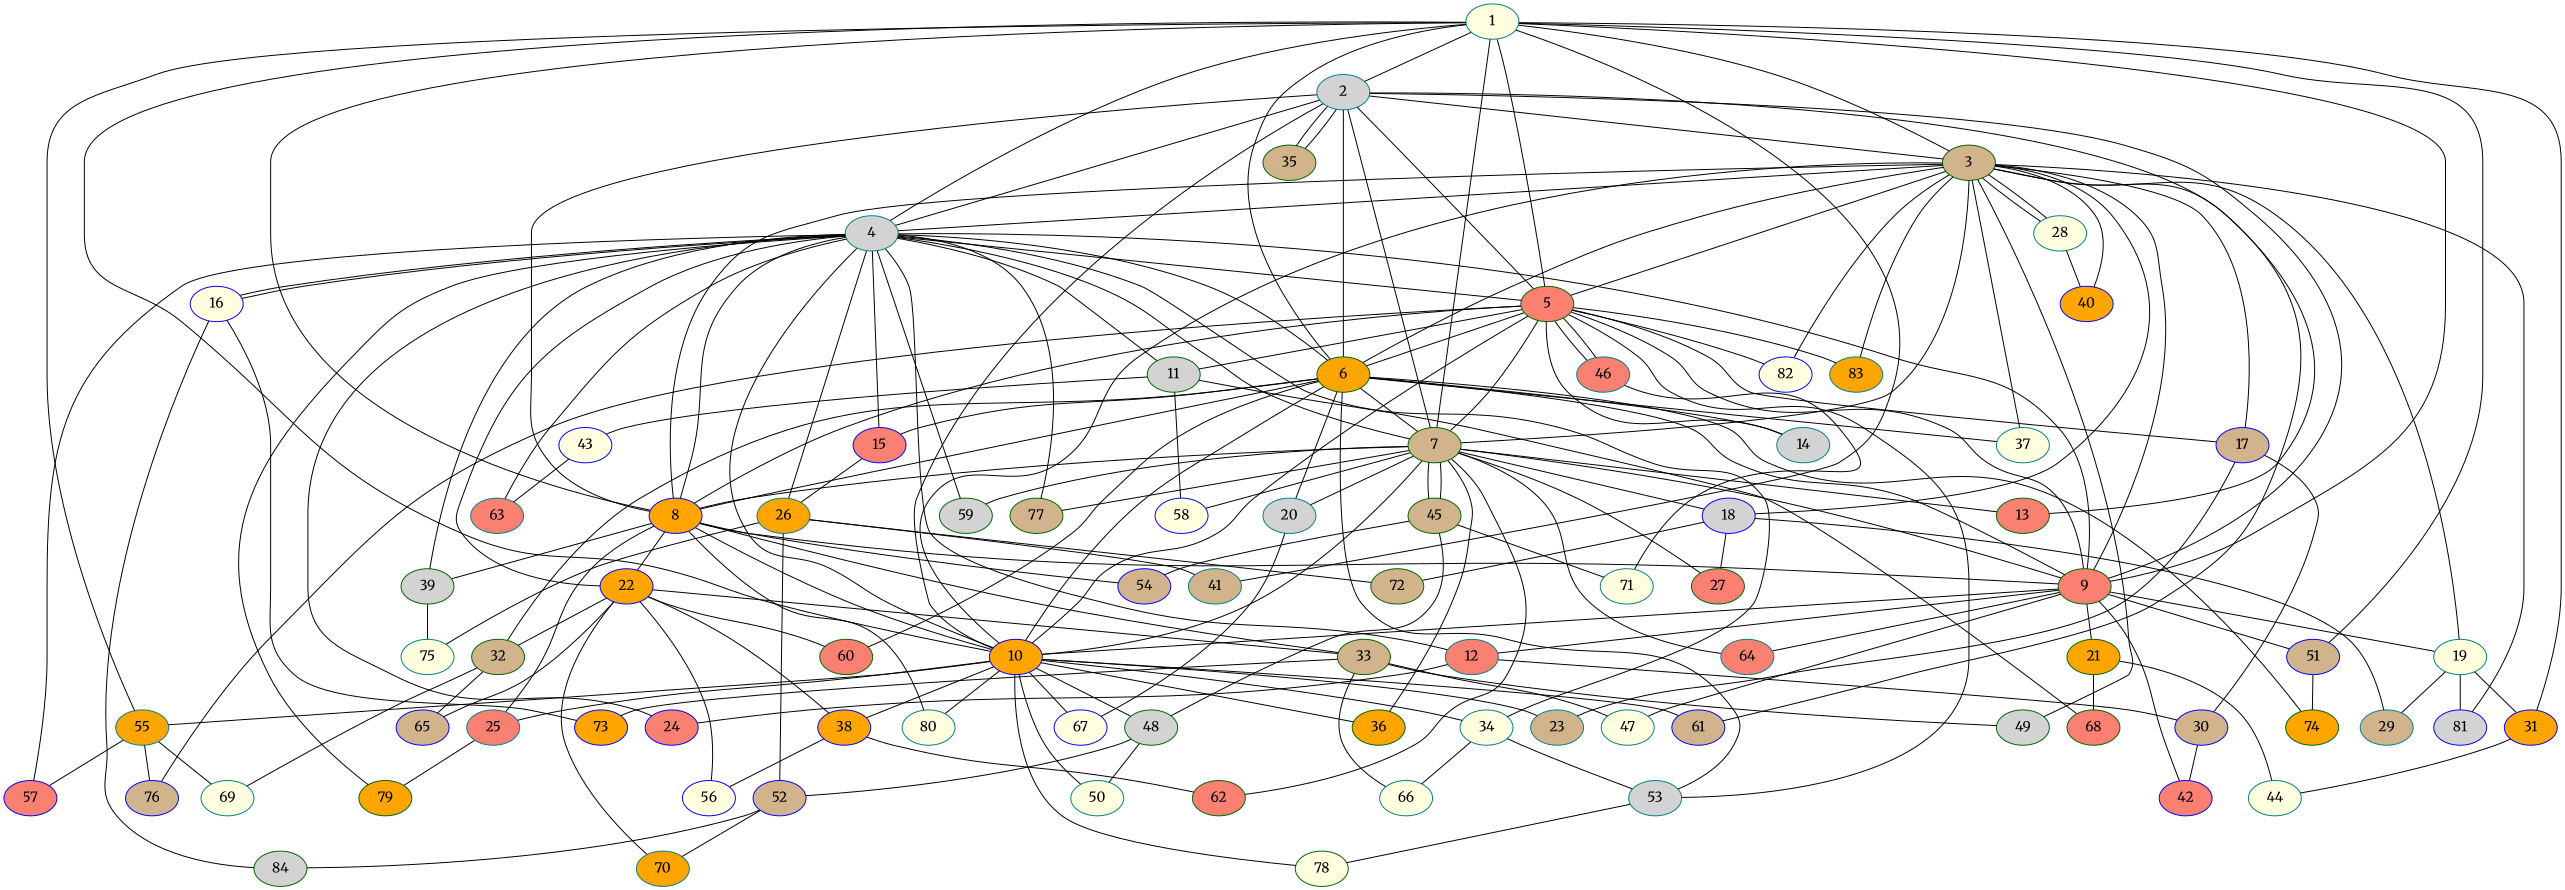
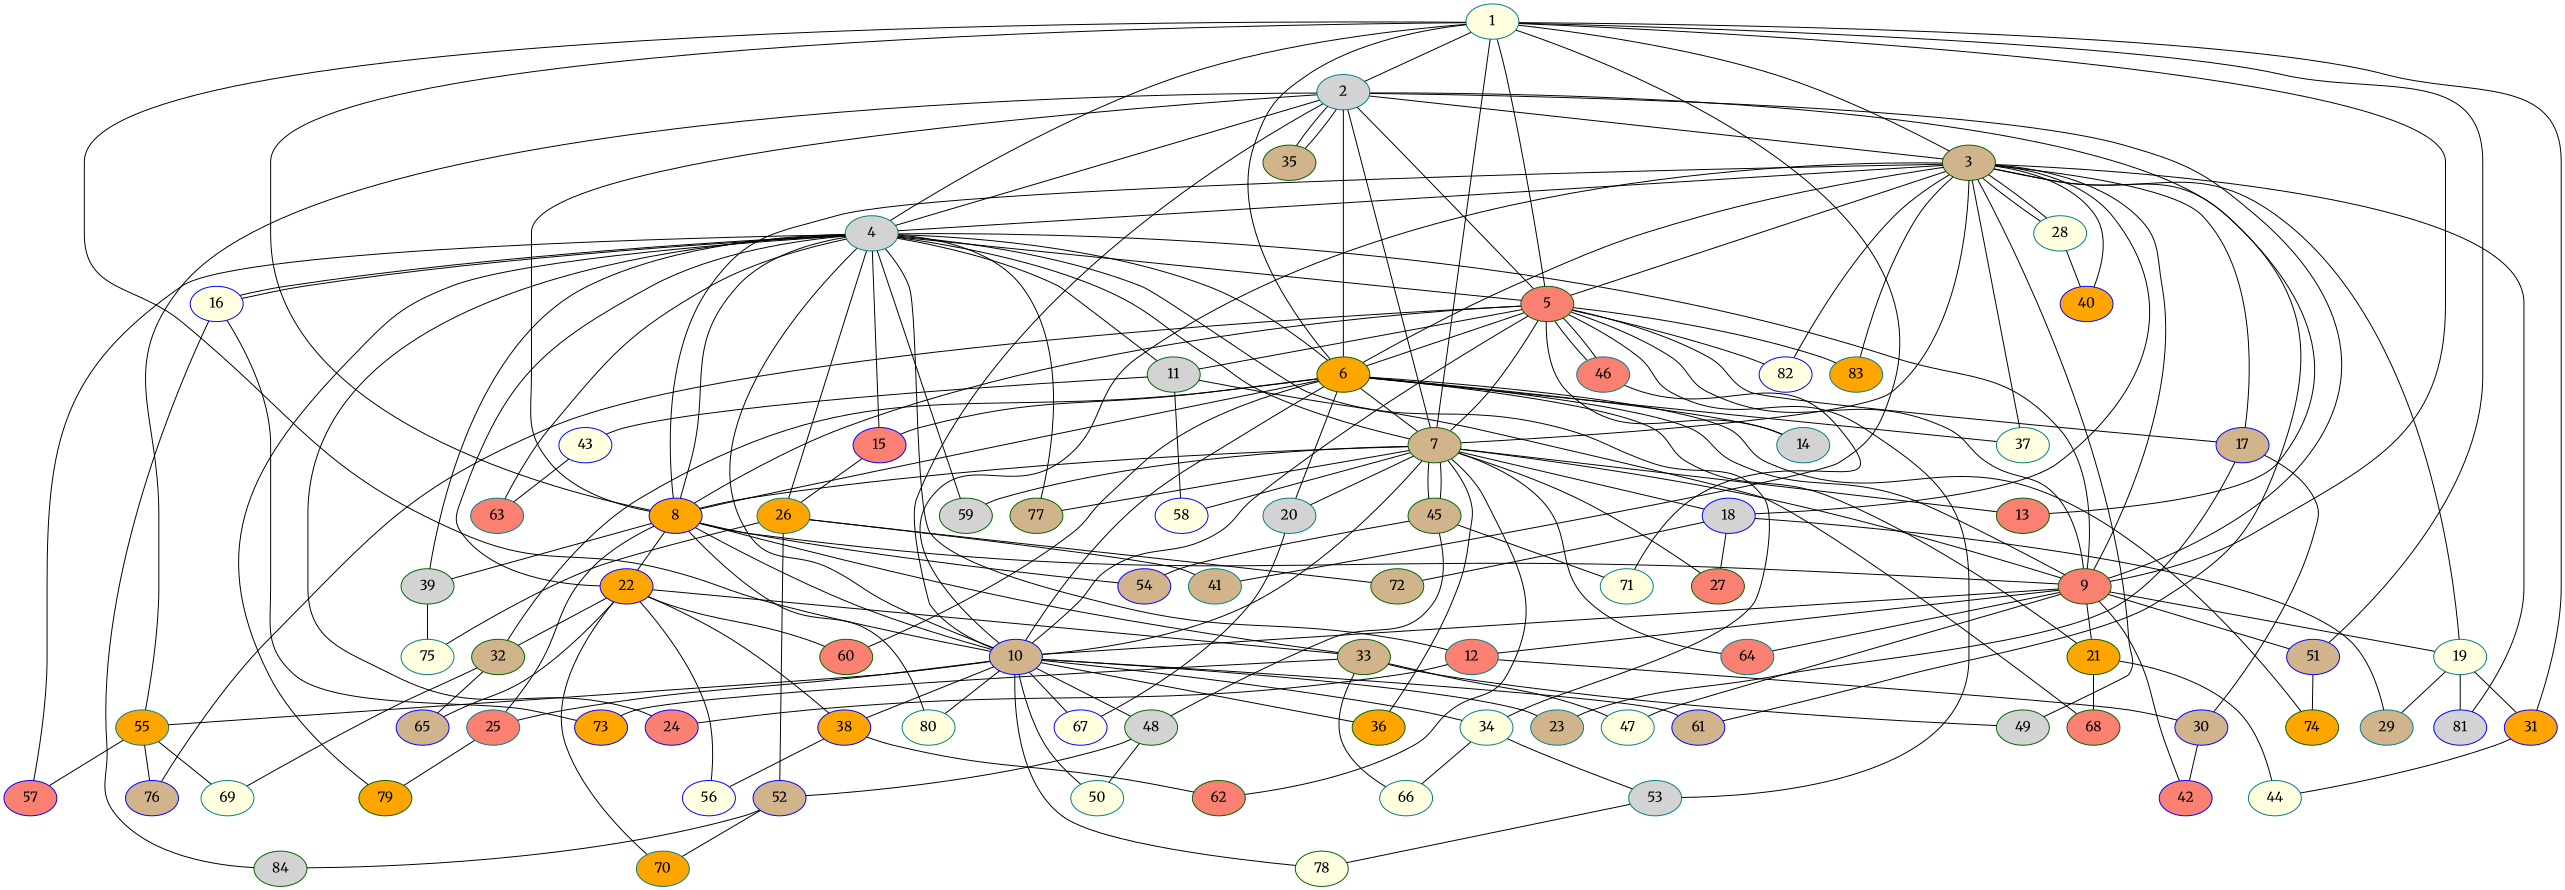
(453, 43) -> (519, 154)
(1501, 638) -> (1680, 457)
(1016, 657) -> (1016, 657)
